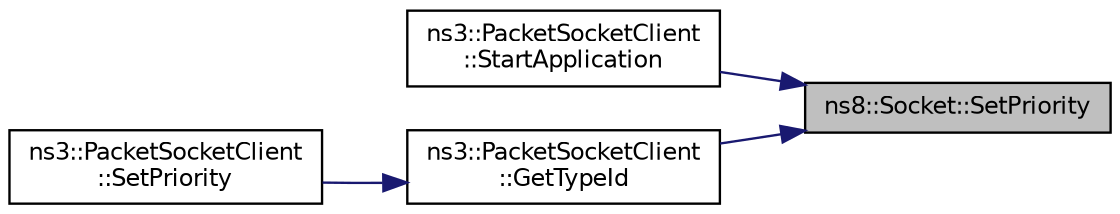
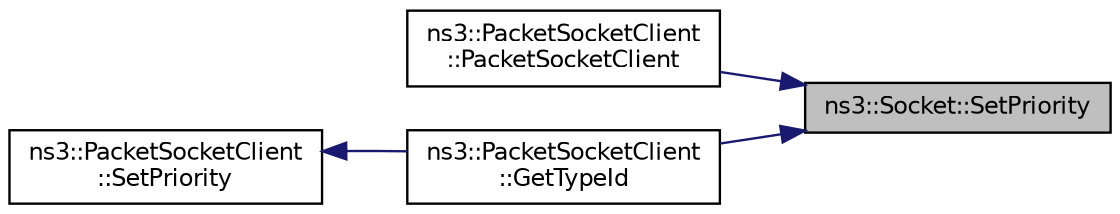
(564, 49) -> (564, 49)
(958, 108) -> (958, 108)
(353, 183) -> (377, 151)
